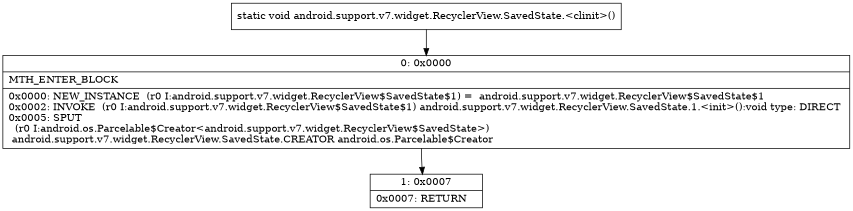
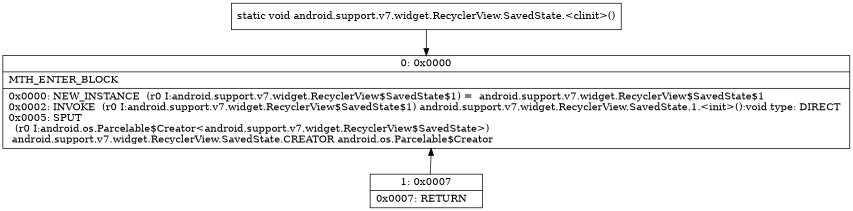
(422, 158) -> (431, 165)
